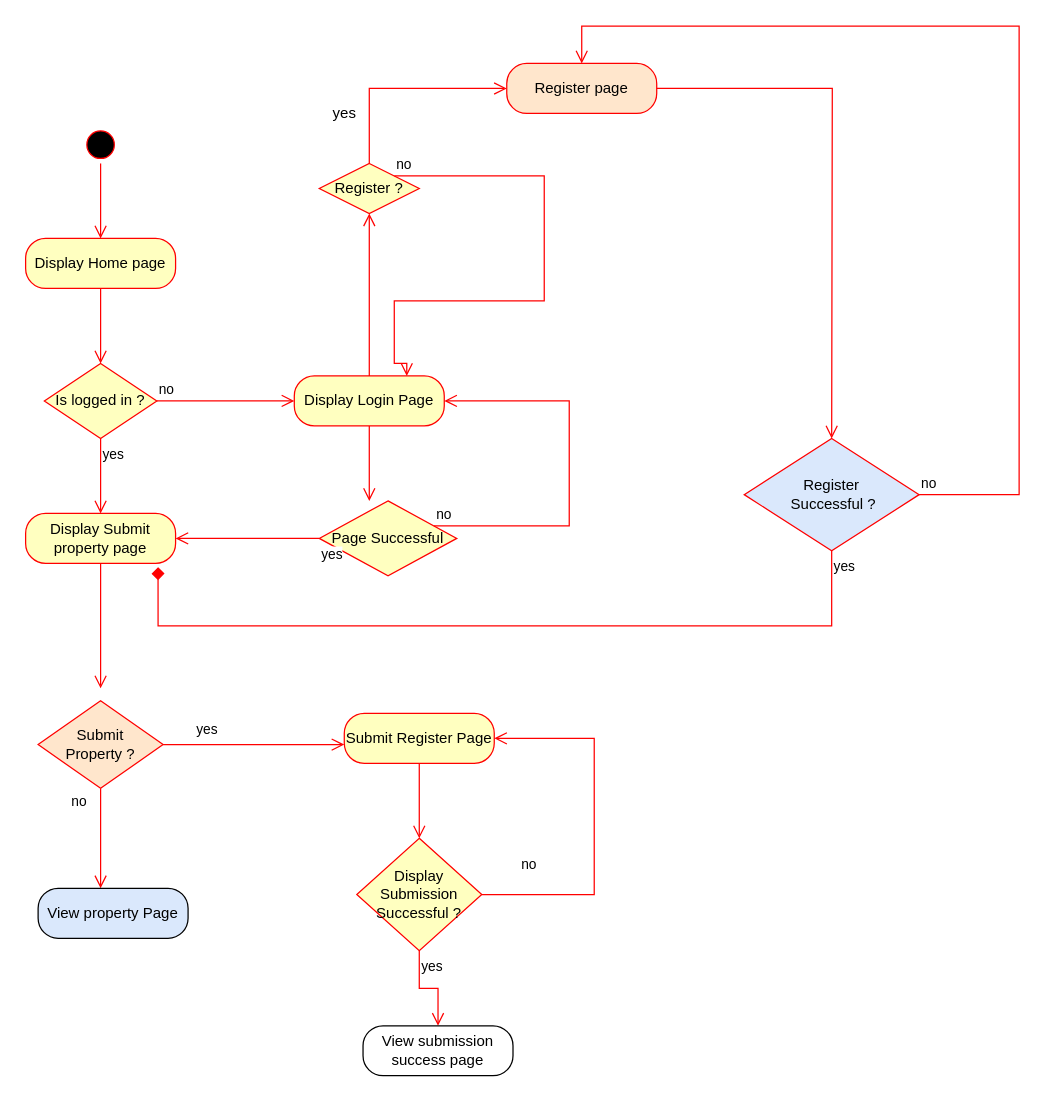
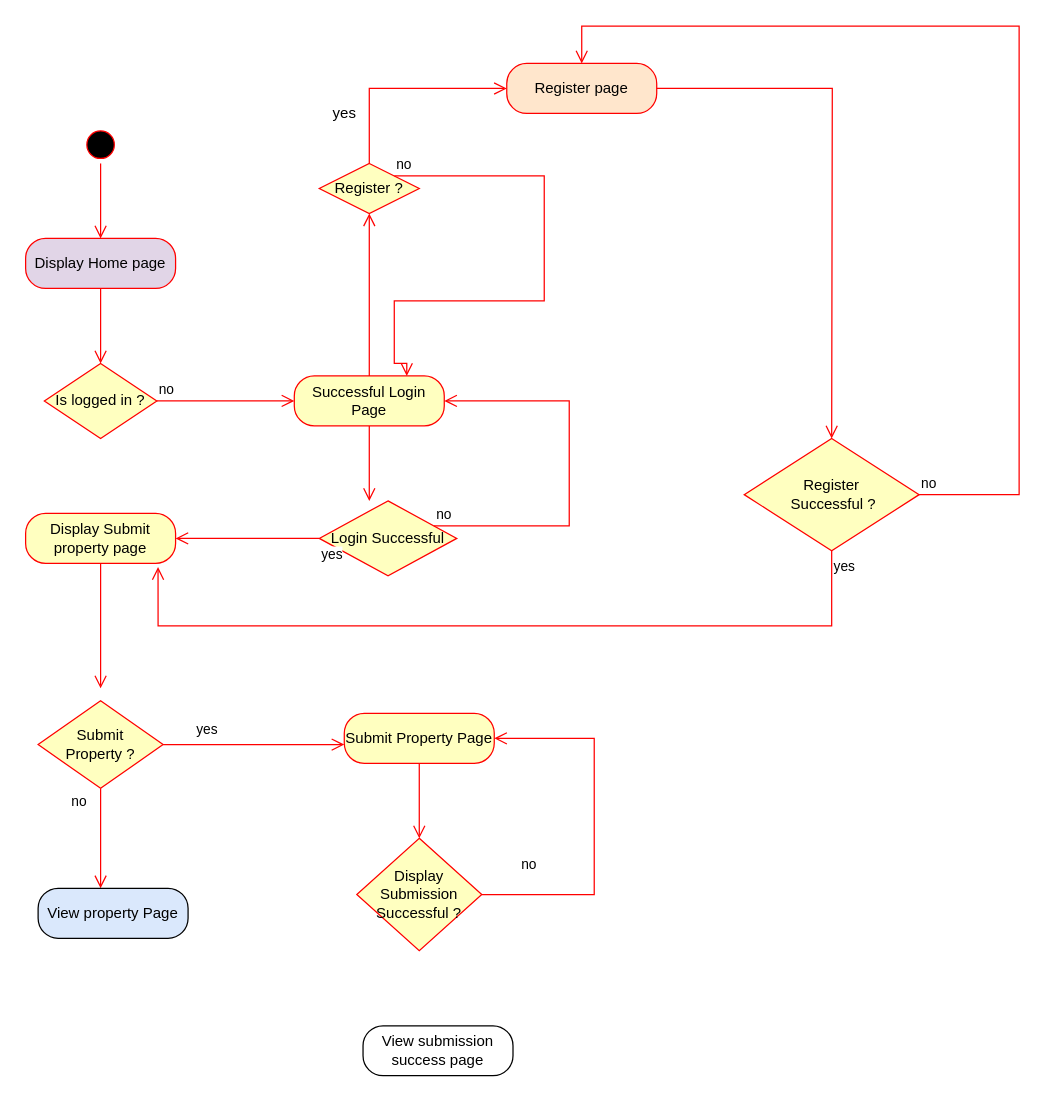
(101, 263) -> (101, 263)
(369, 401) -> (369, 401)
(101, 474) -> none
(832, 494) -> (832, 494)
(388, 538) -> (388, 538)
(158, 580) -> (158, 575)
(419, 738) -> (419, 738)
(101, 744) -> (101, 744)
(427, 988) -> none
